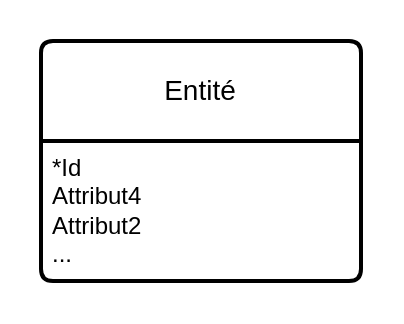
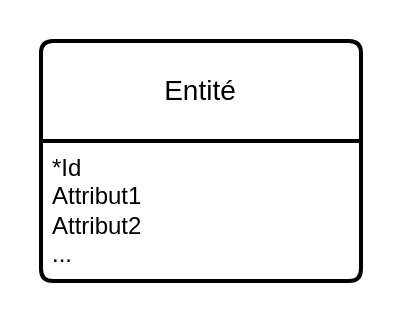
(110, 213) -> (110, 213)
